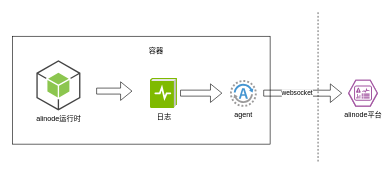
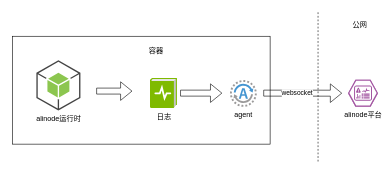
none -> (360, 25)
